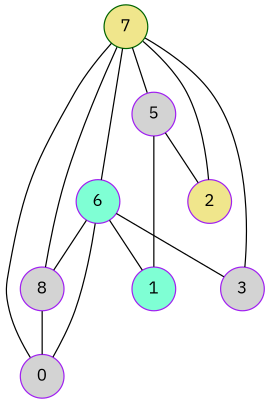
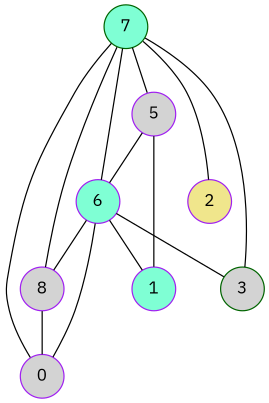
(126, 27) -> (126, 27)
(182, 158) -> (126, 158)
(242, 289) -> (242, 289)
